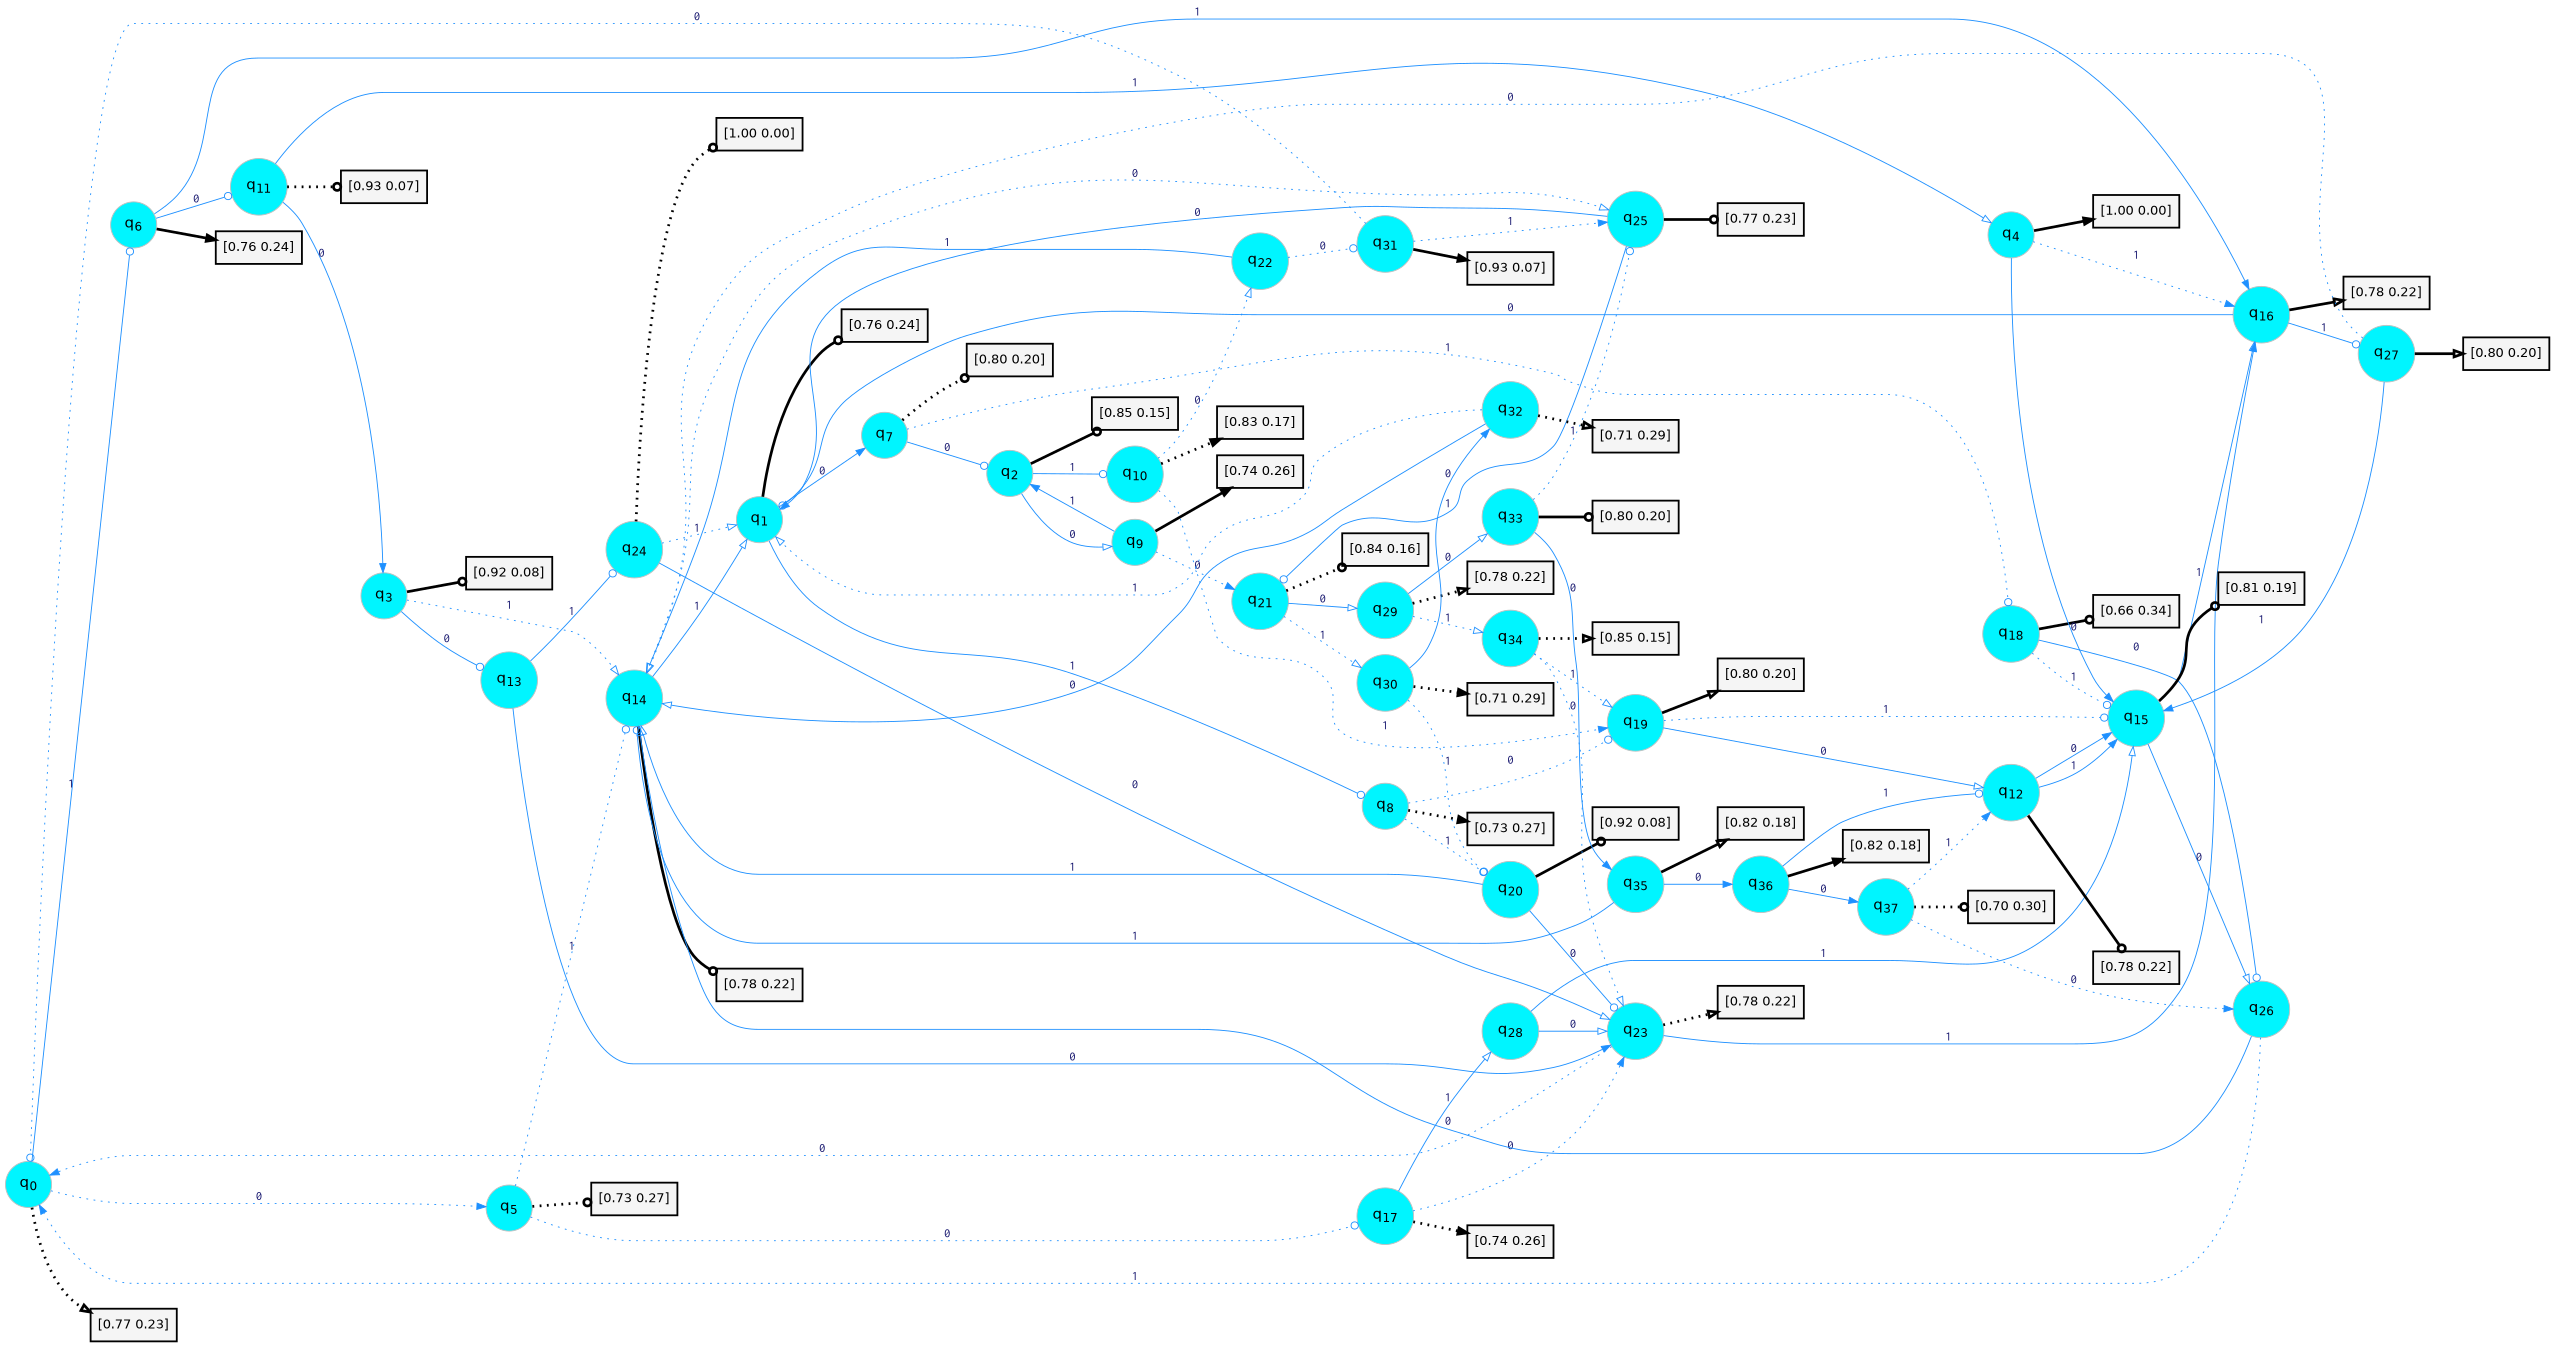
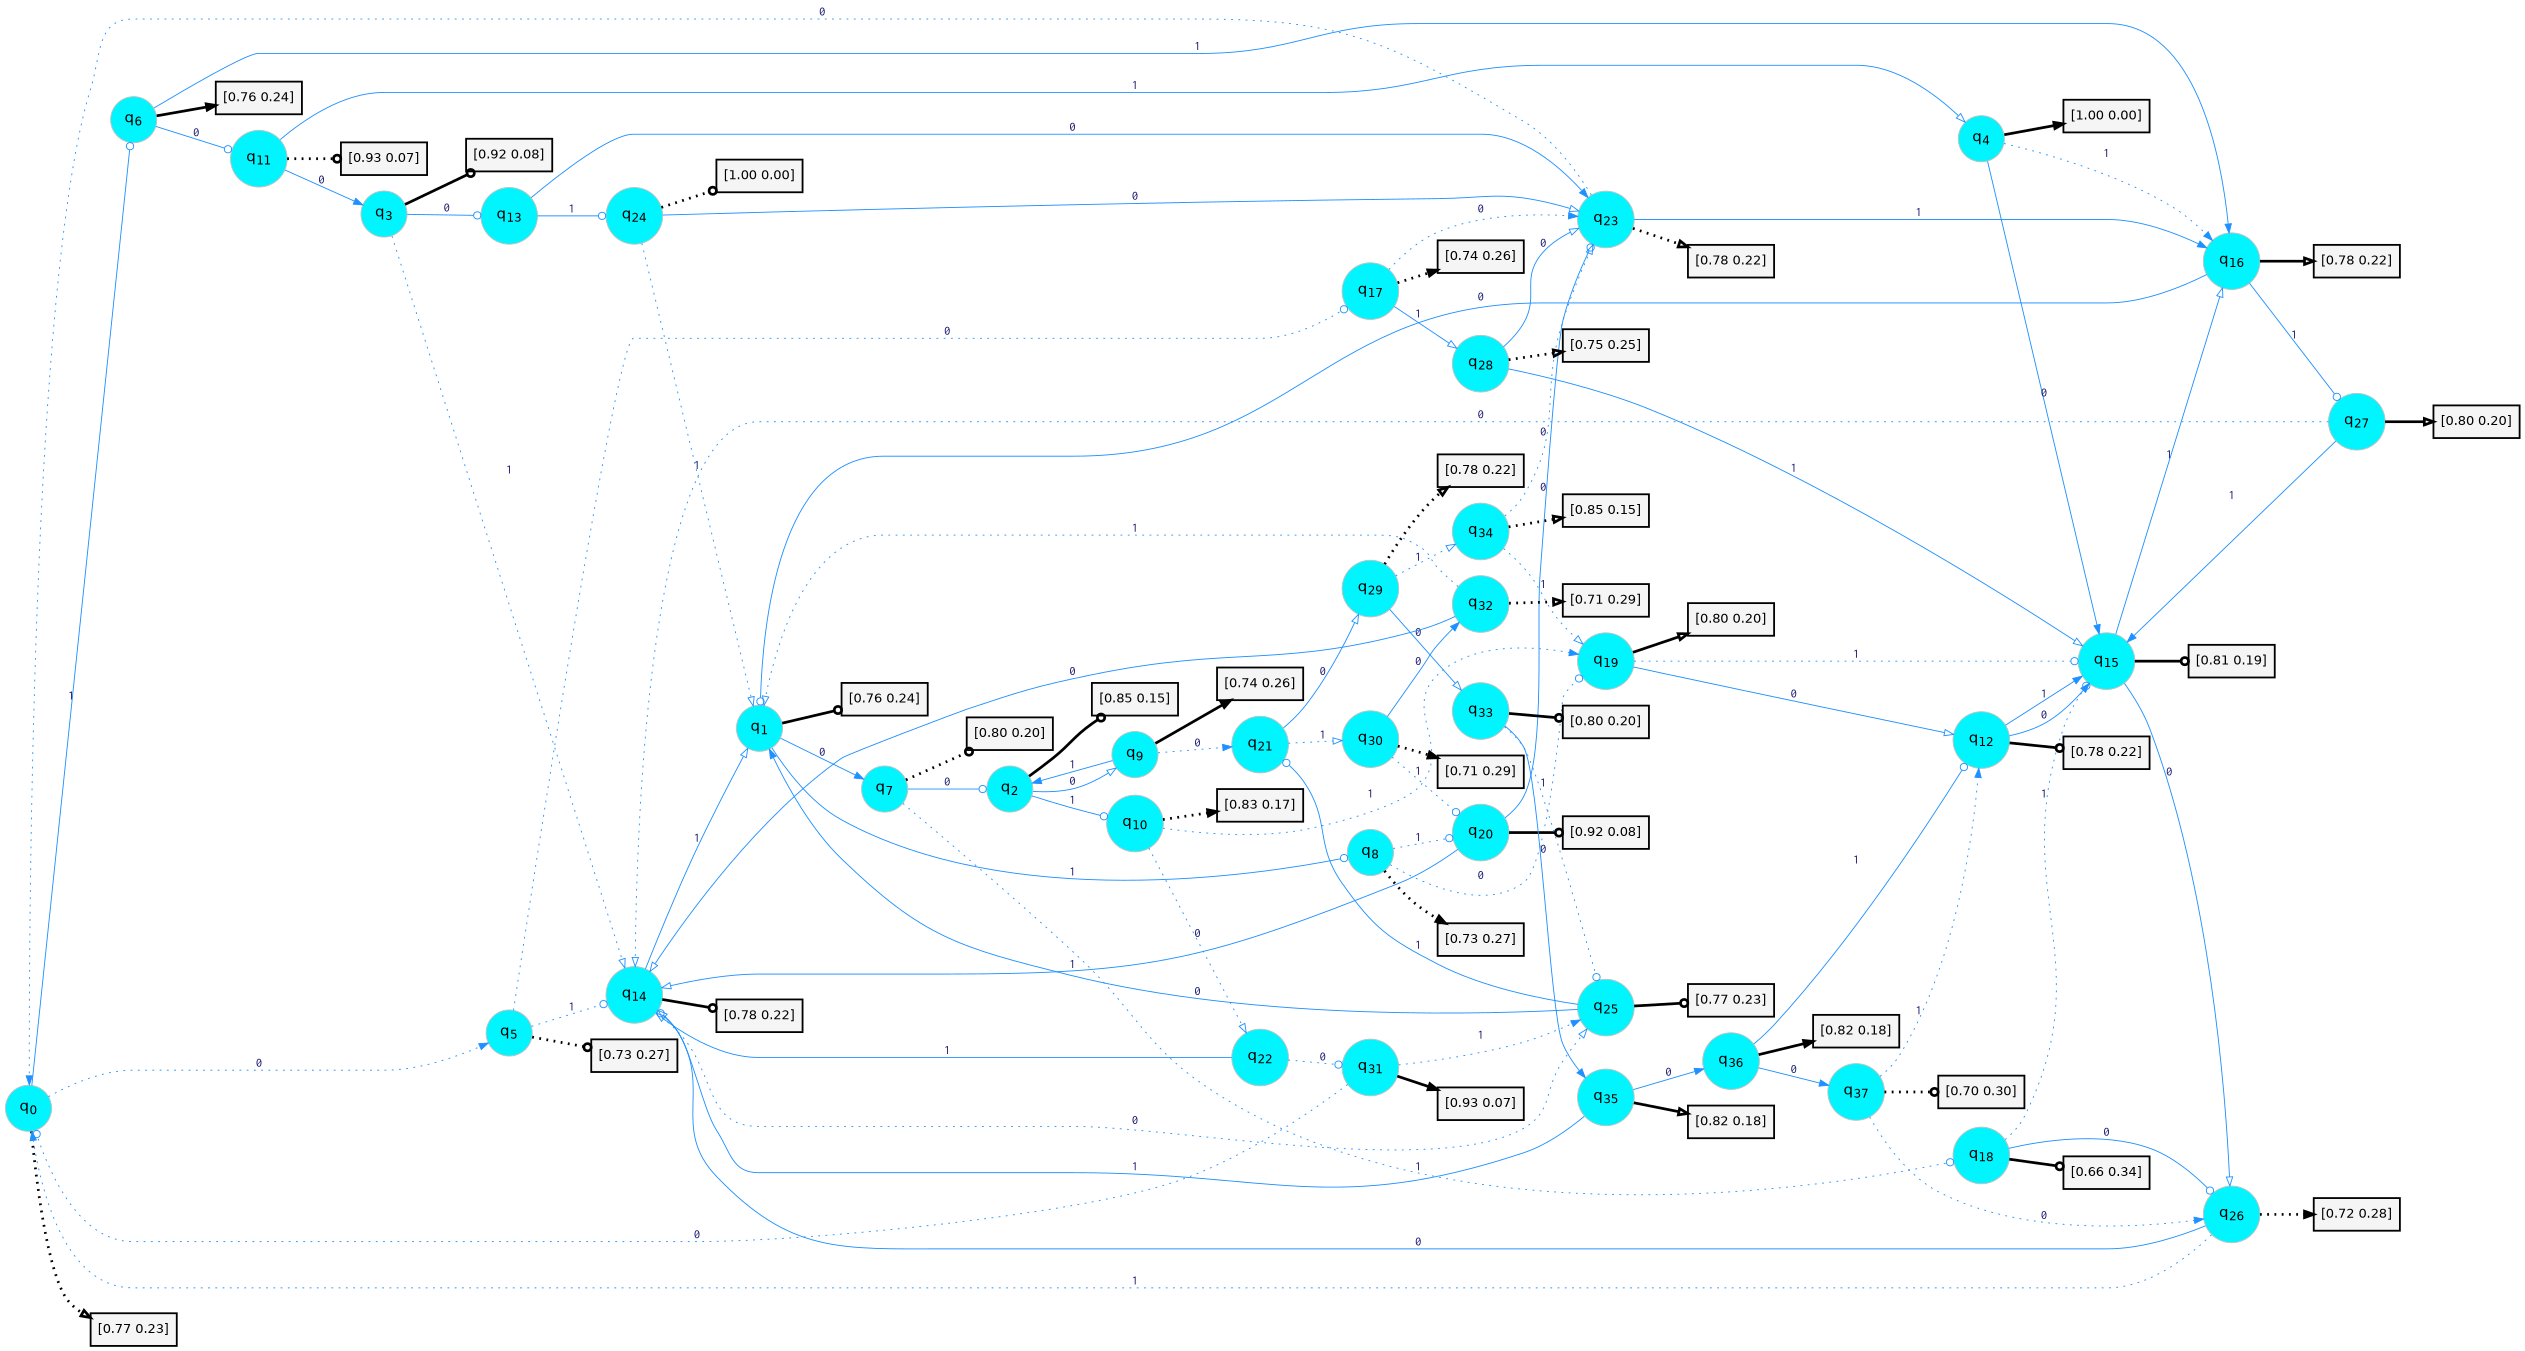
none -> (1606, 346)
(1385, 550) -> none
none -> (2357, 1214)
